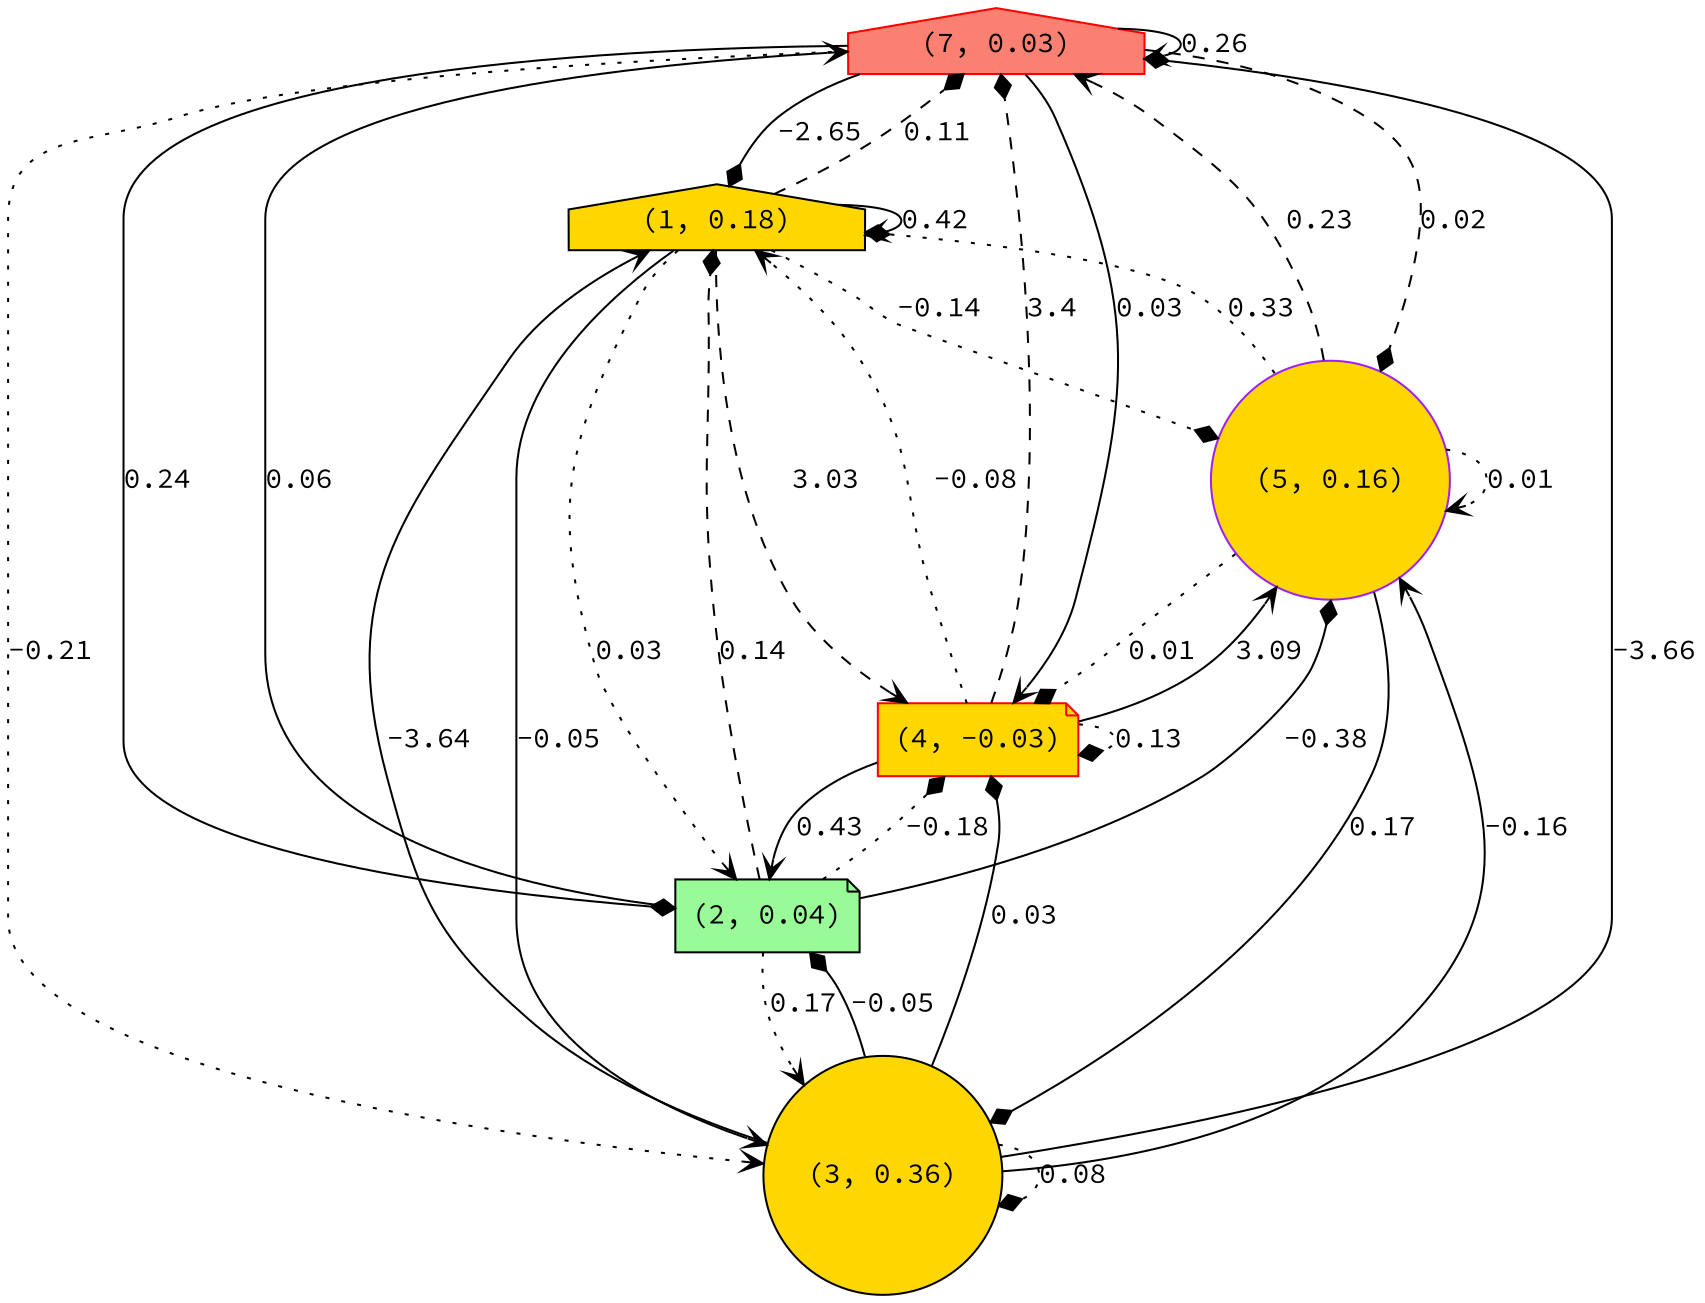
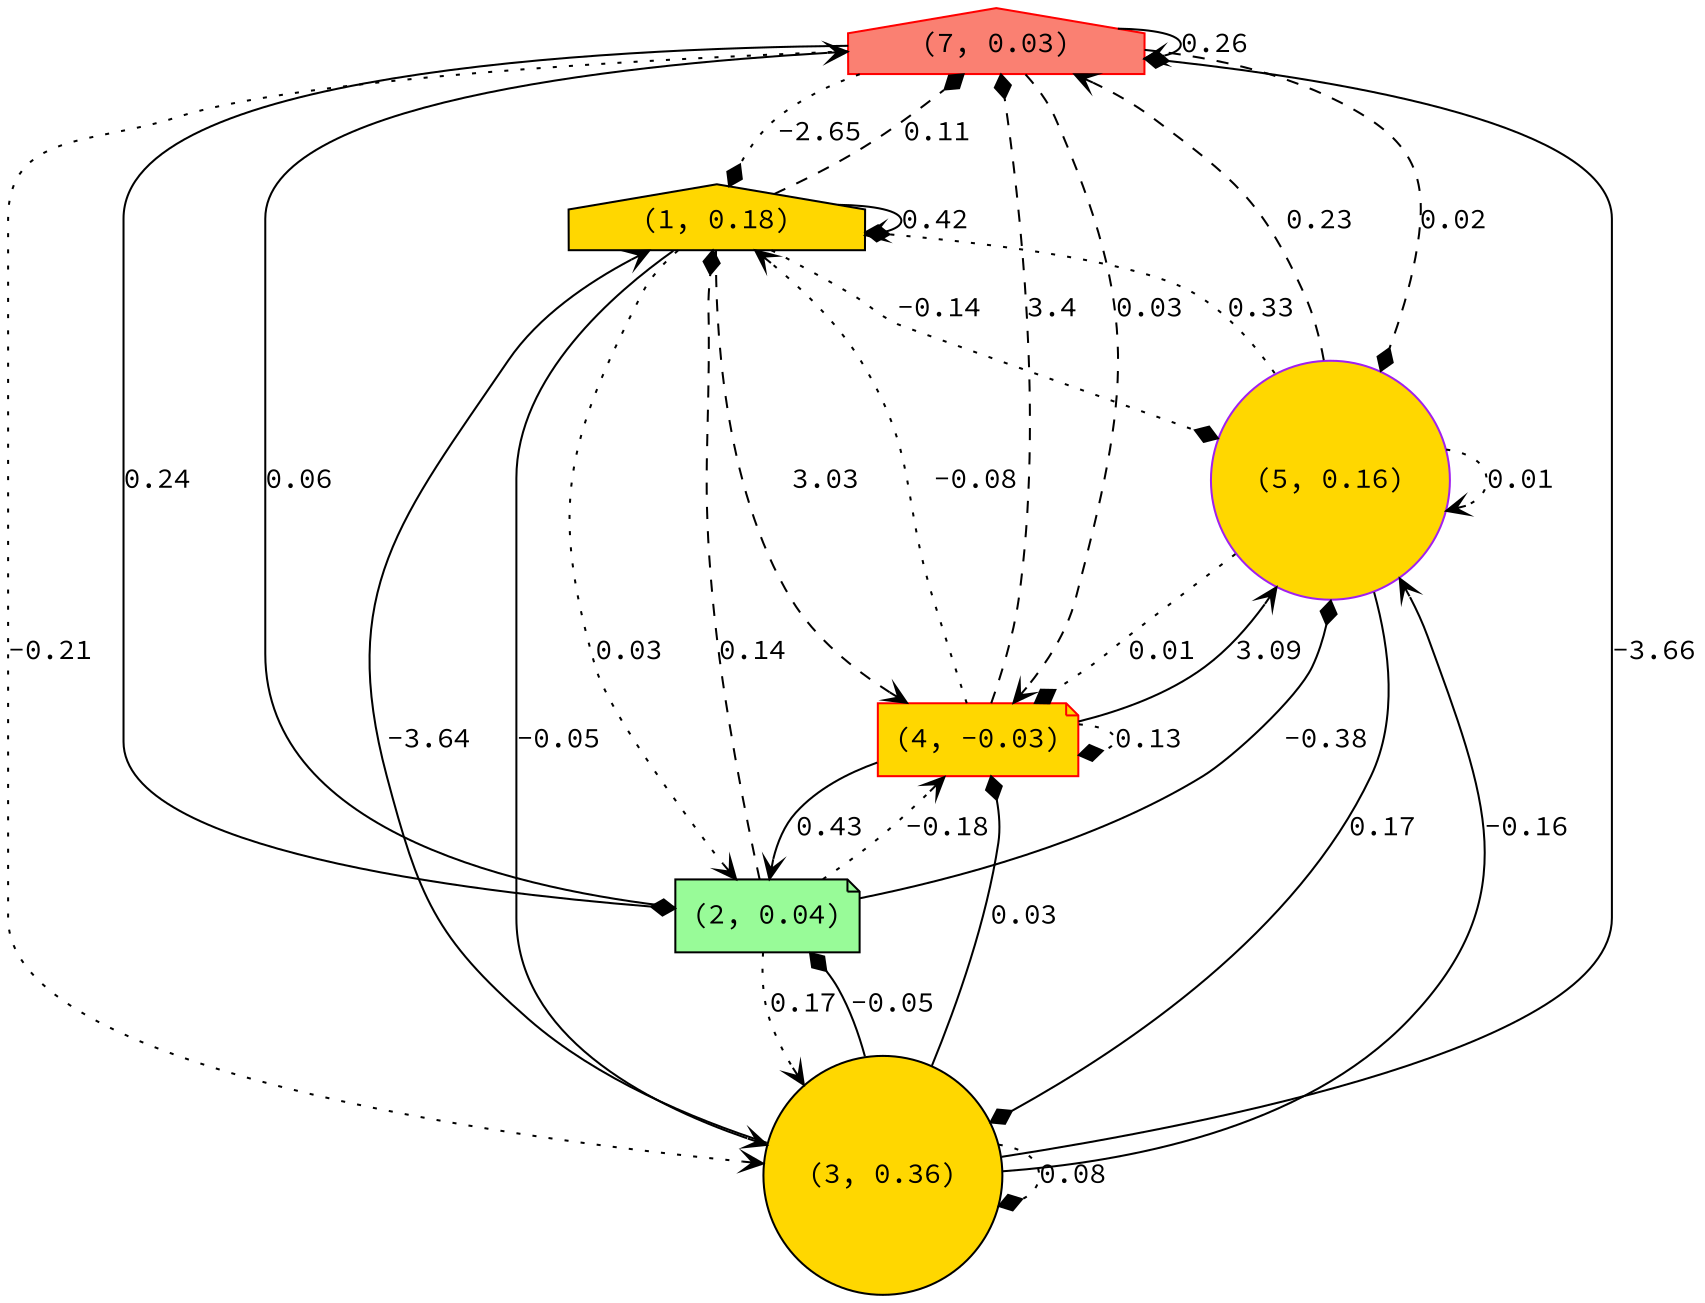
(791, 108) -> (791, 108)
(1117, 380) -> (1117, 380)
(877, 840) -> (877, 840)
